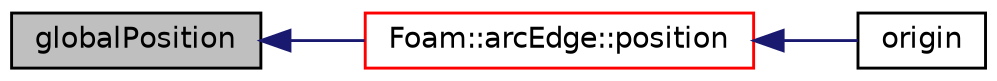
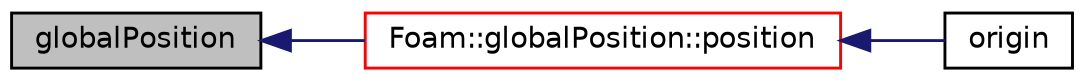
(559, 41) -> (603, 41)
